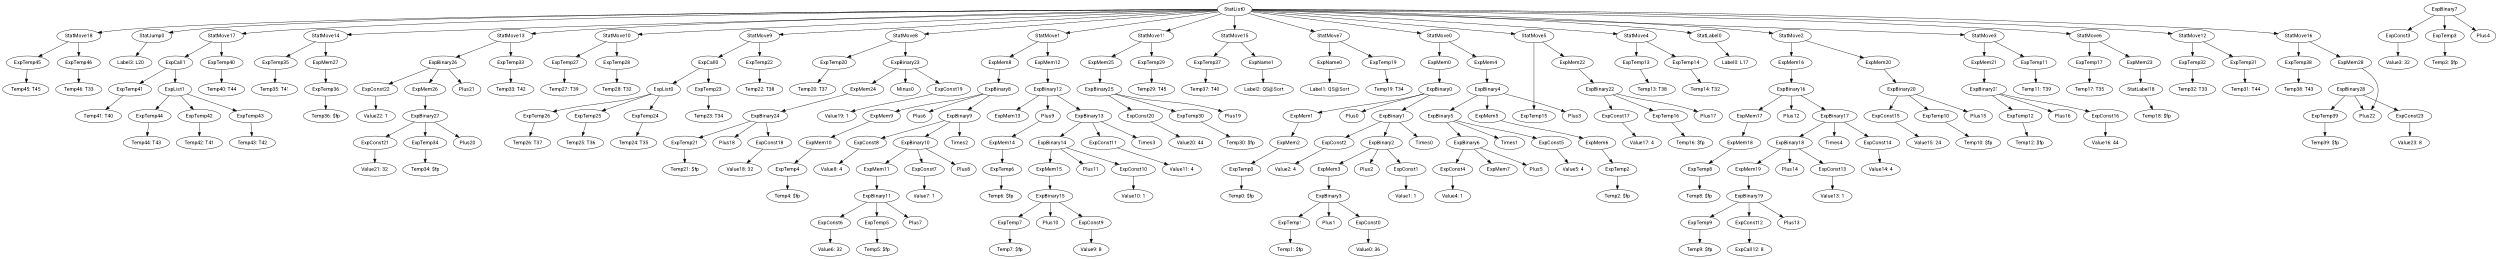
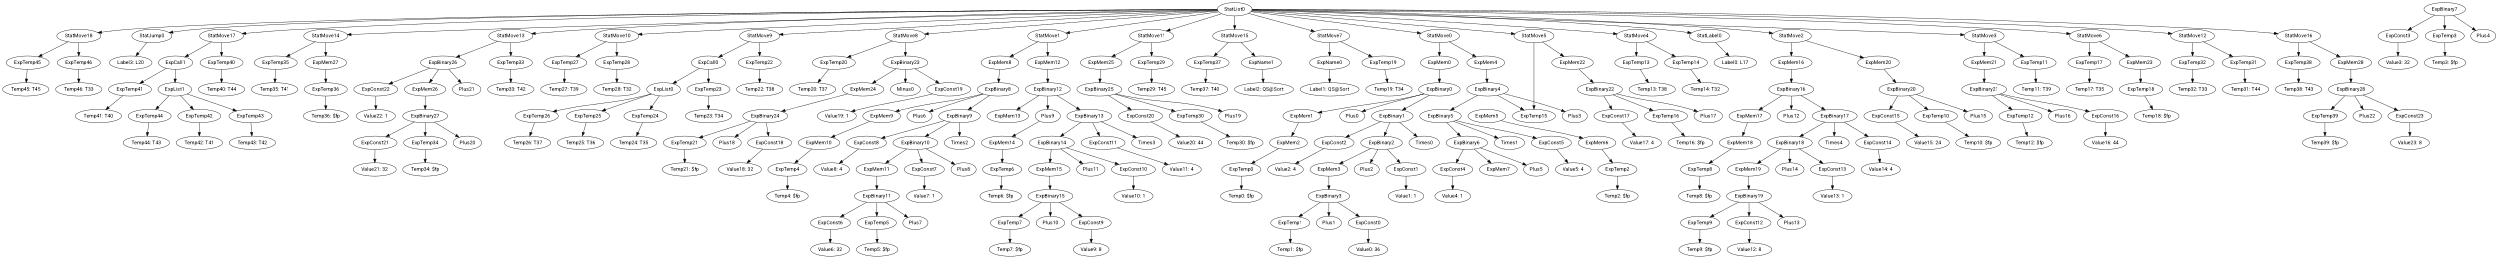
(2377, 85) -> (2351, 74)
(2141, 89) -> (2141, 89)
(1487, 101) -> (1509, 102)
(1749, 250) -> (1749, 250)
